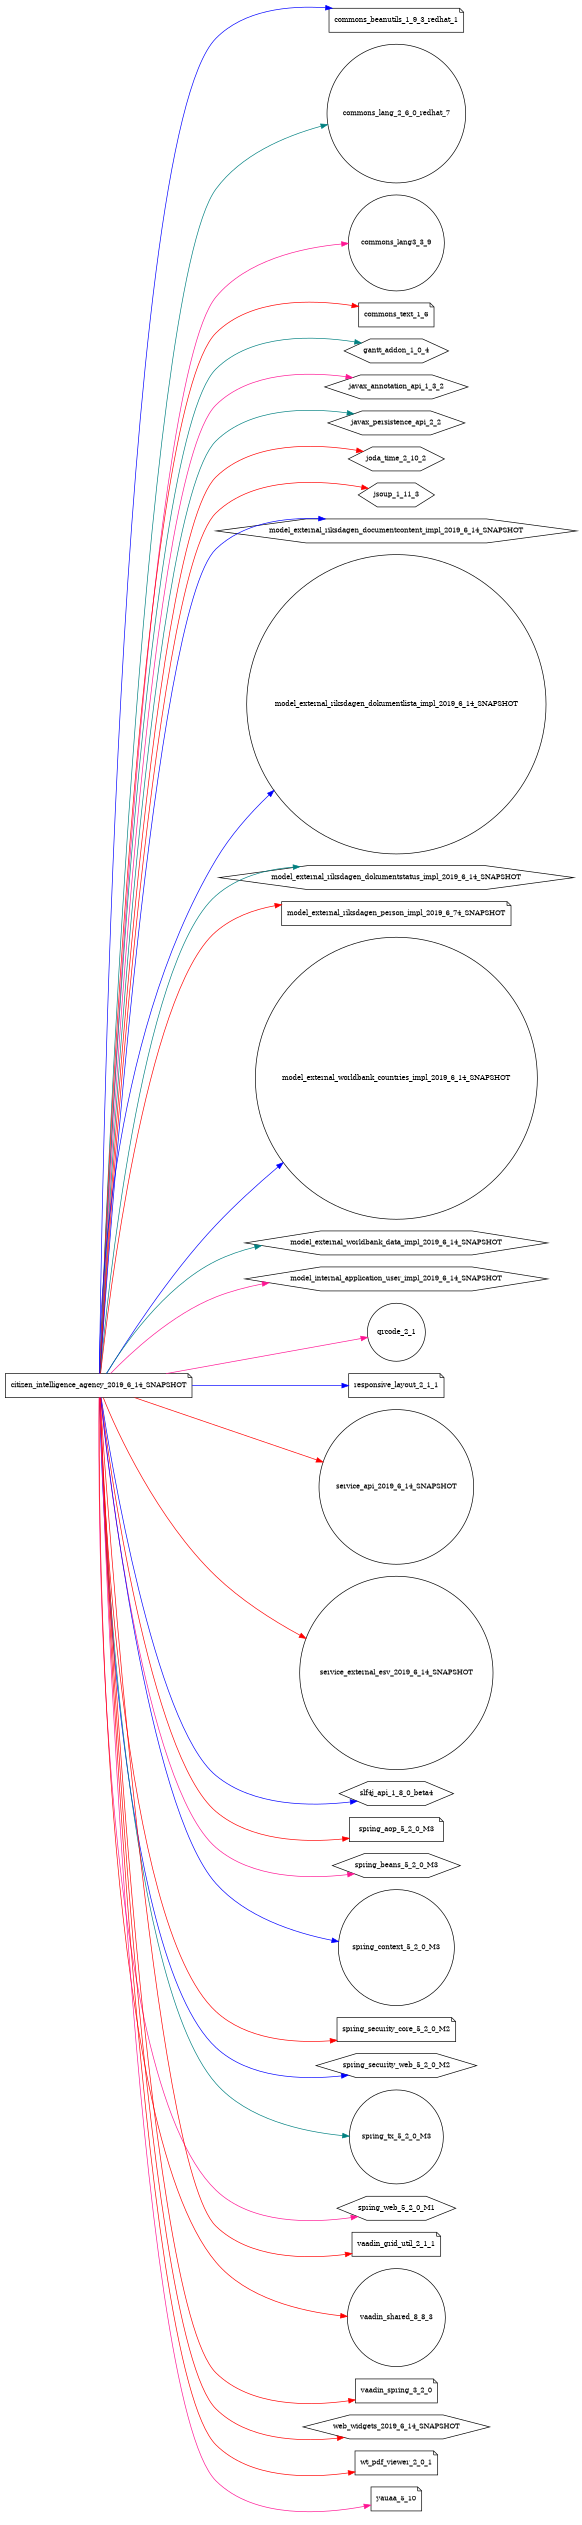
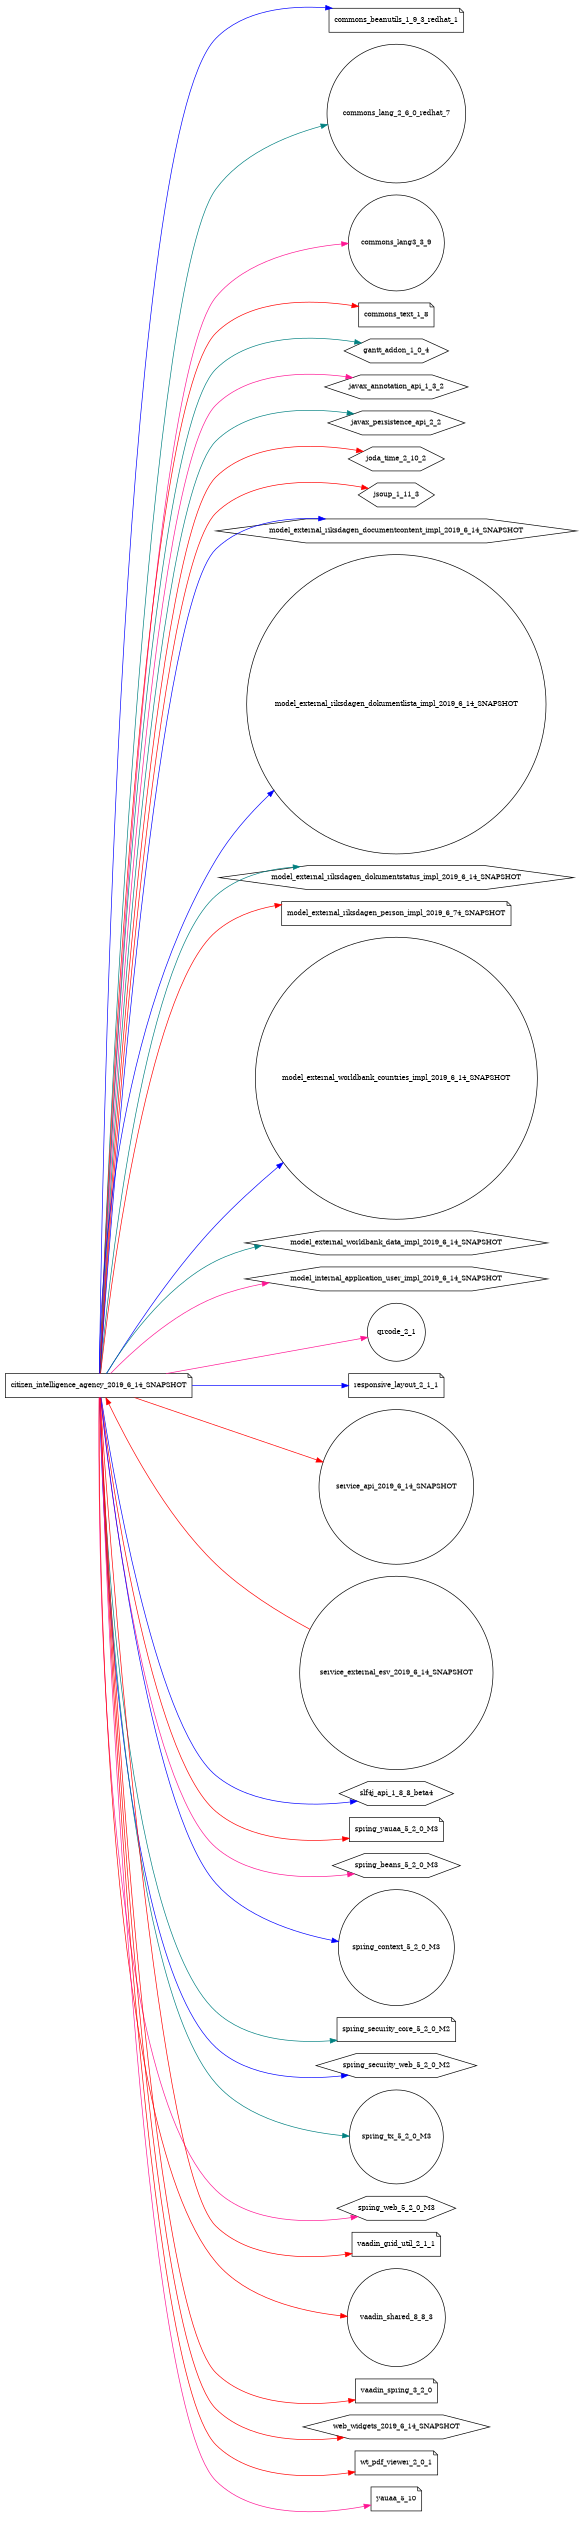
(396, 315) -> (396, 315)
(180, 1535) -> (189, 1535)
(396, 1794) -> (396, 1794)
(140, 1810) -> (140, 1810)
(396, 1830) -> (396, 1830)
(396, 2208) -> (396, 2208)
